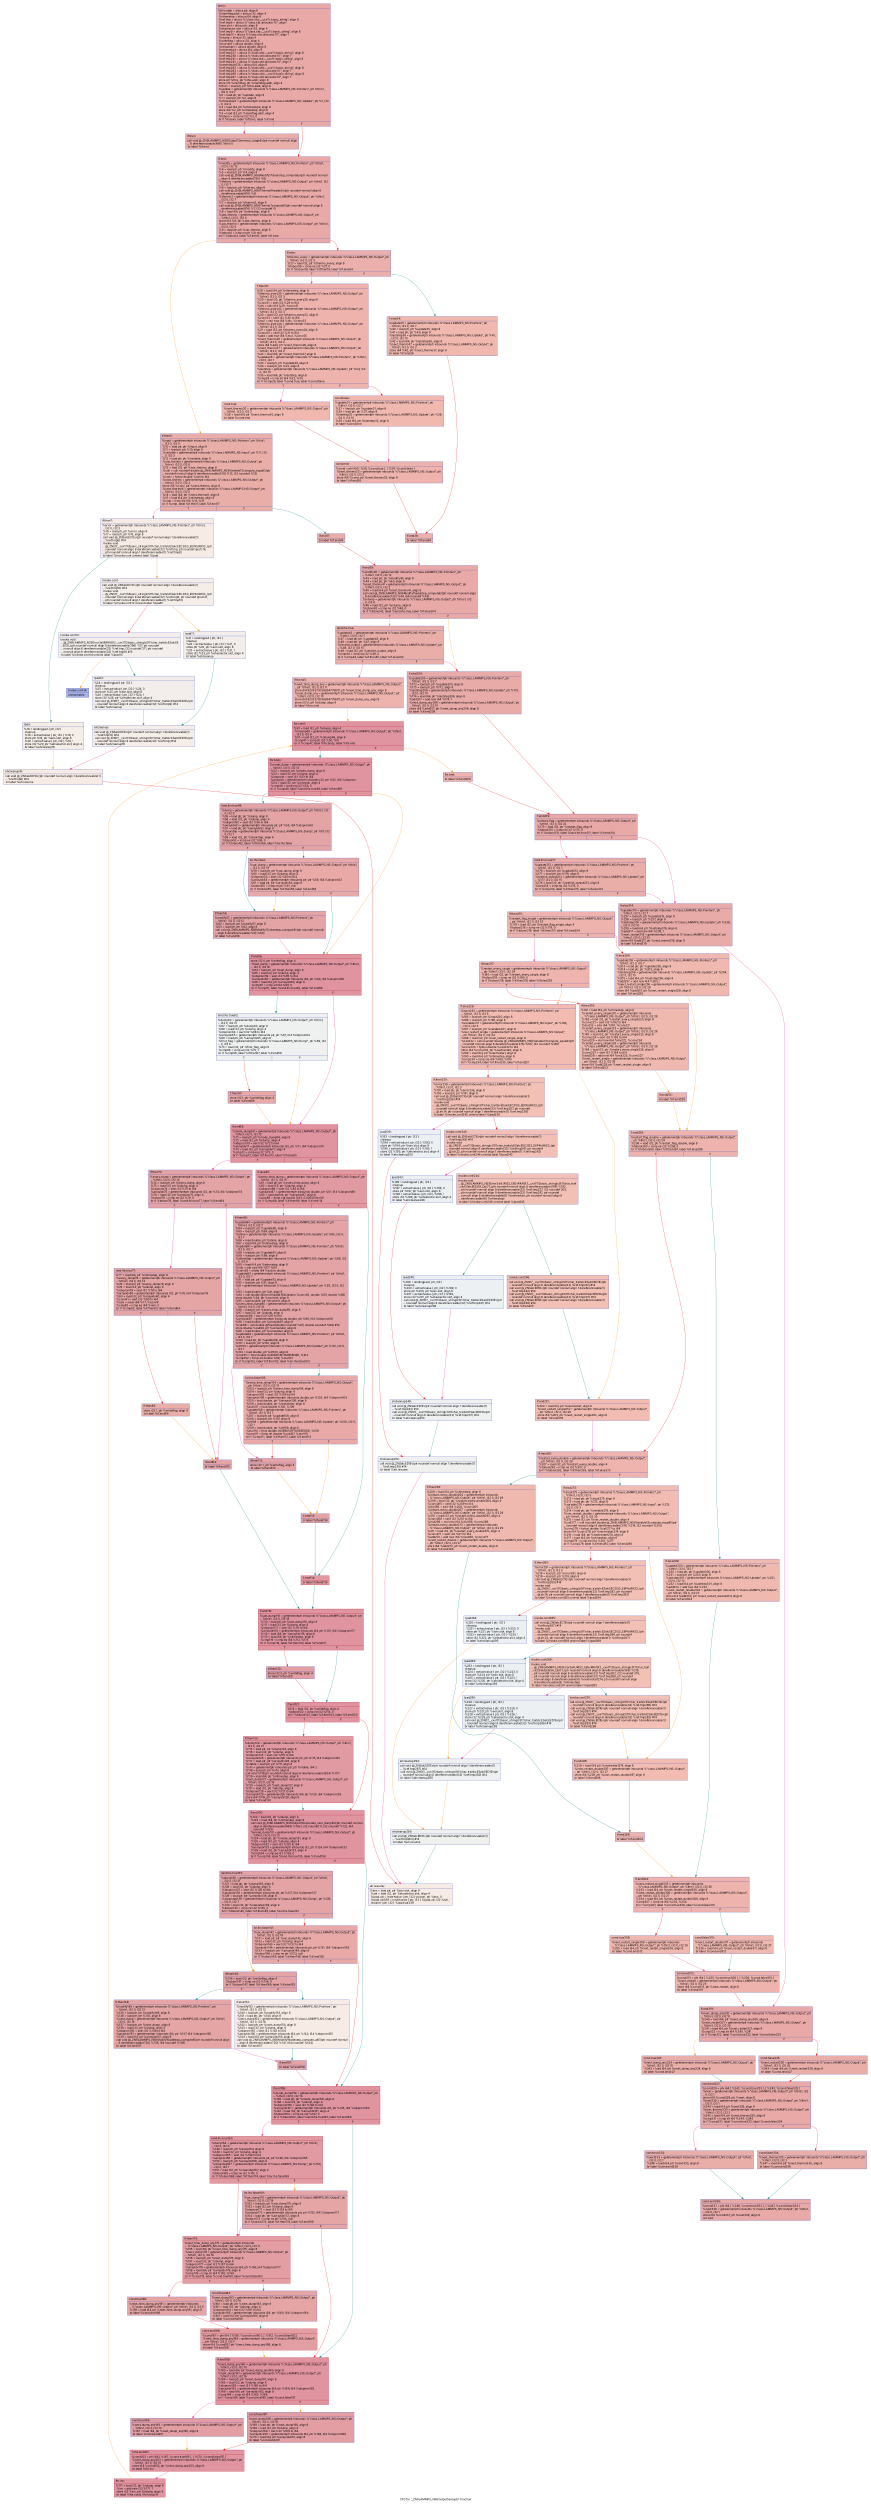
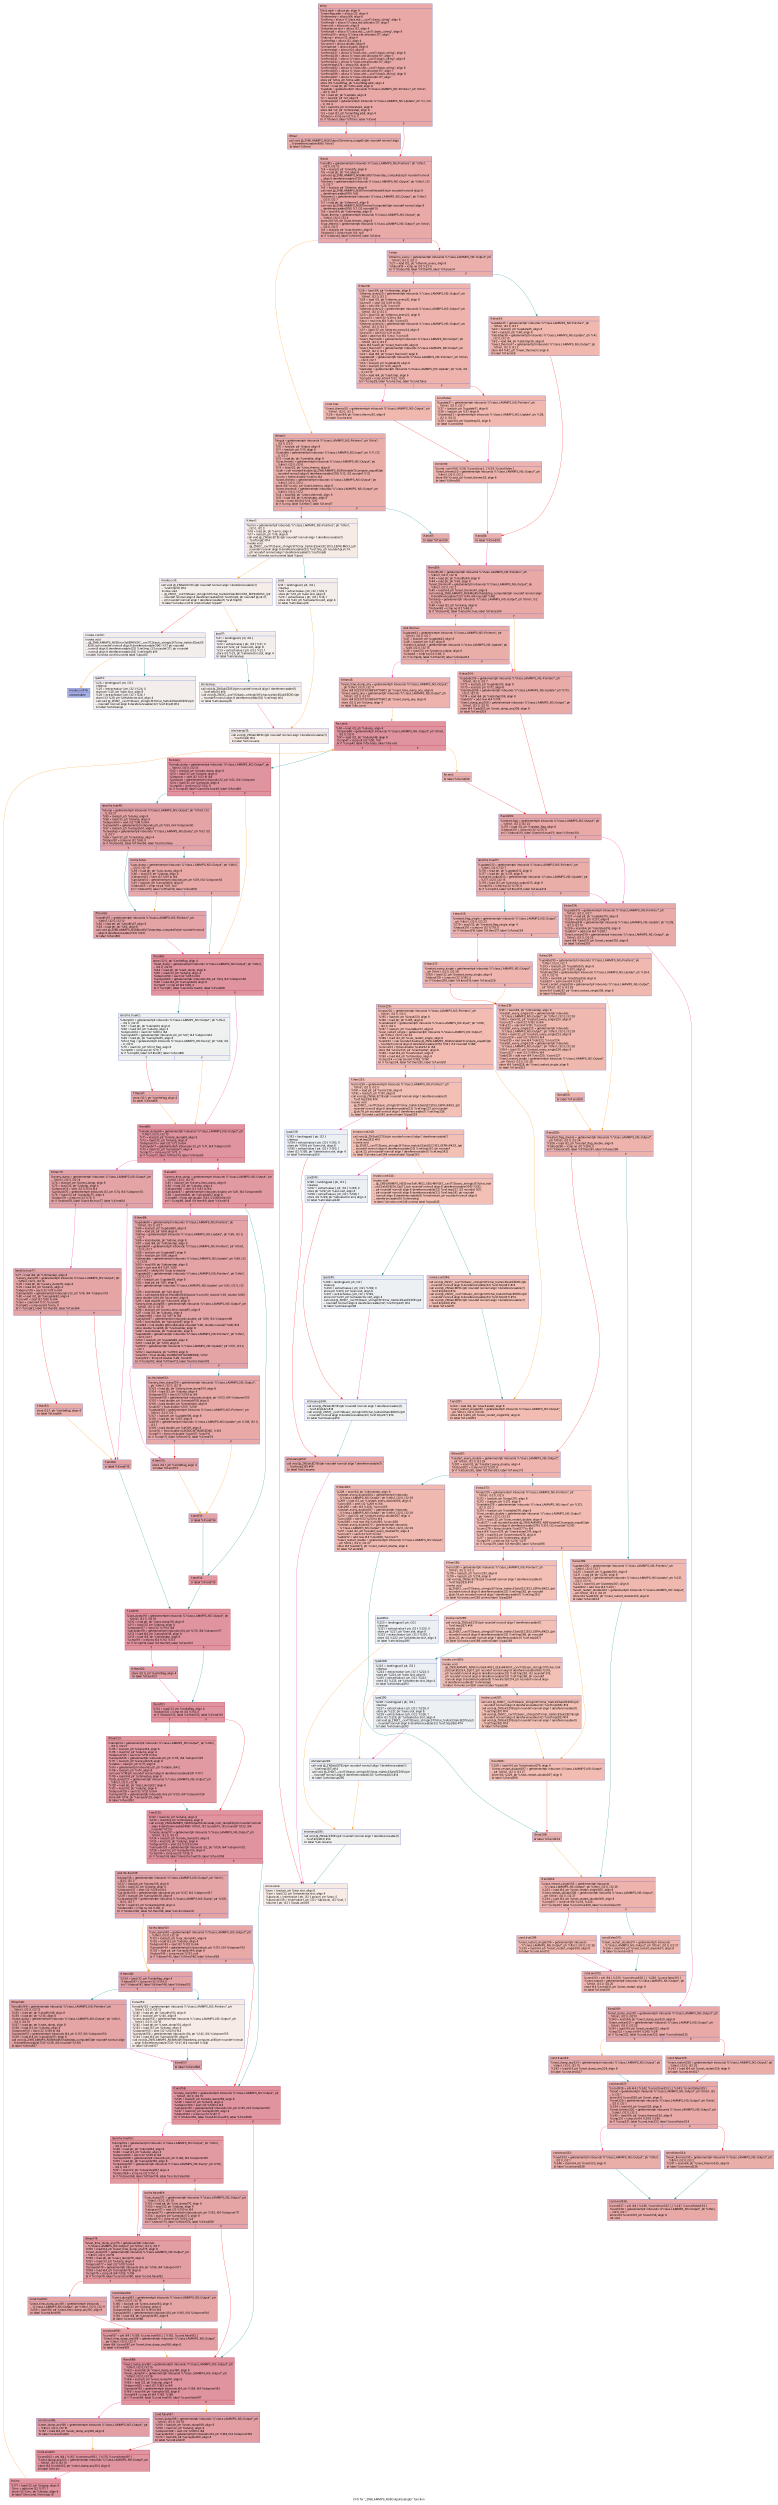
(143, 716) -> none
(427, 1464) -> (334, 1464)
